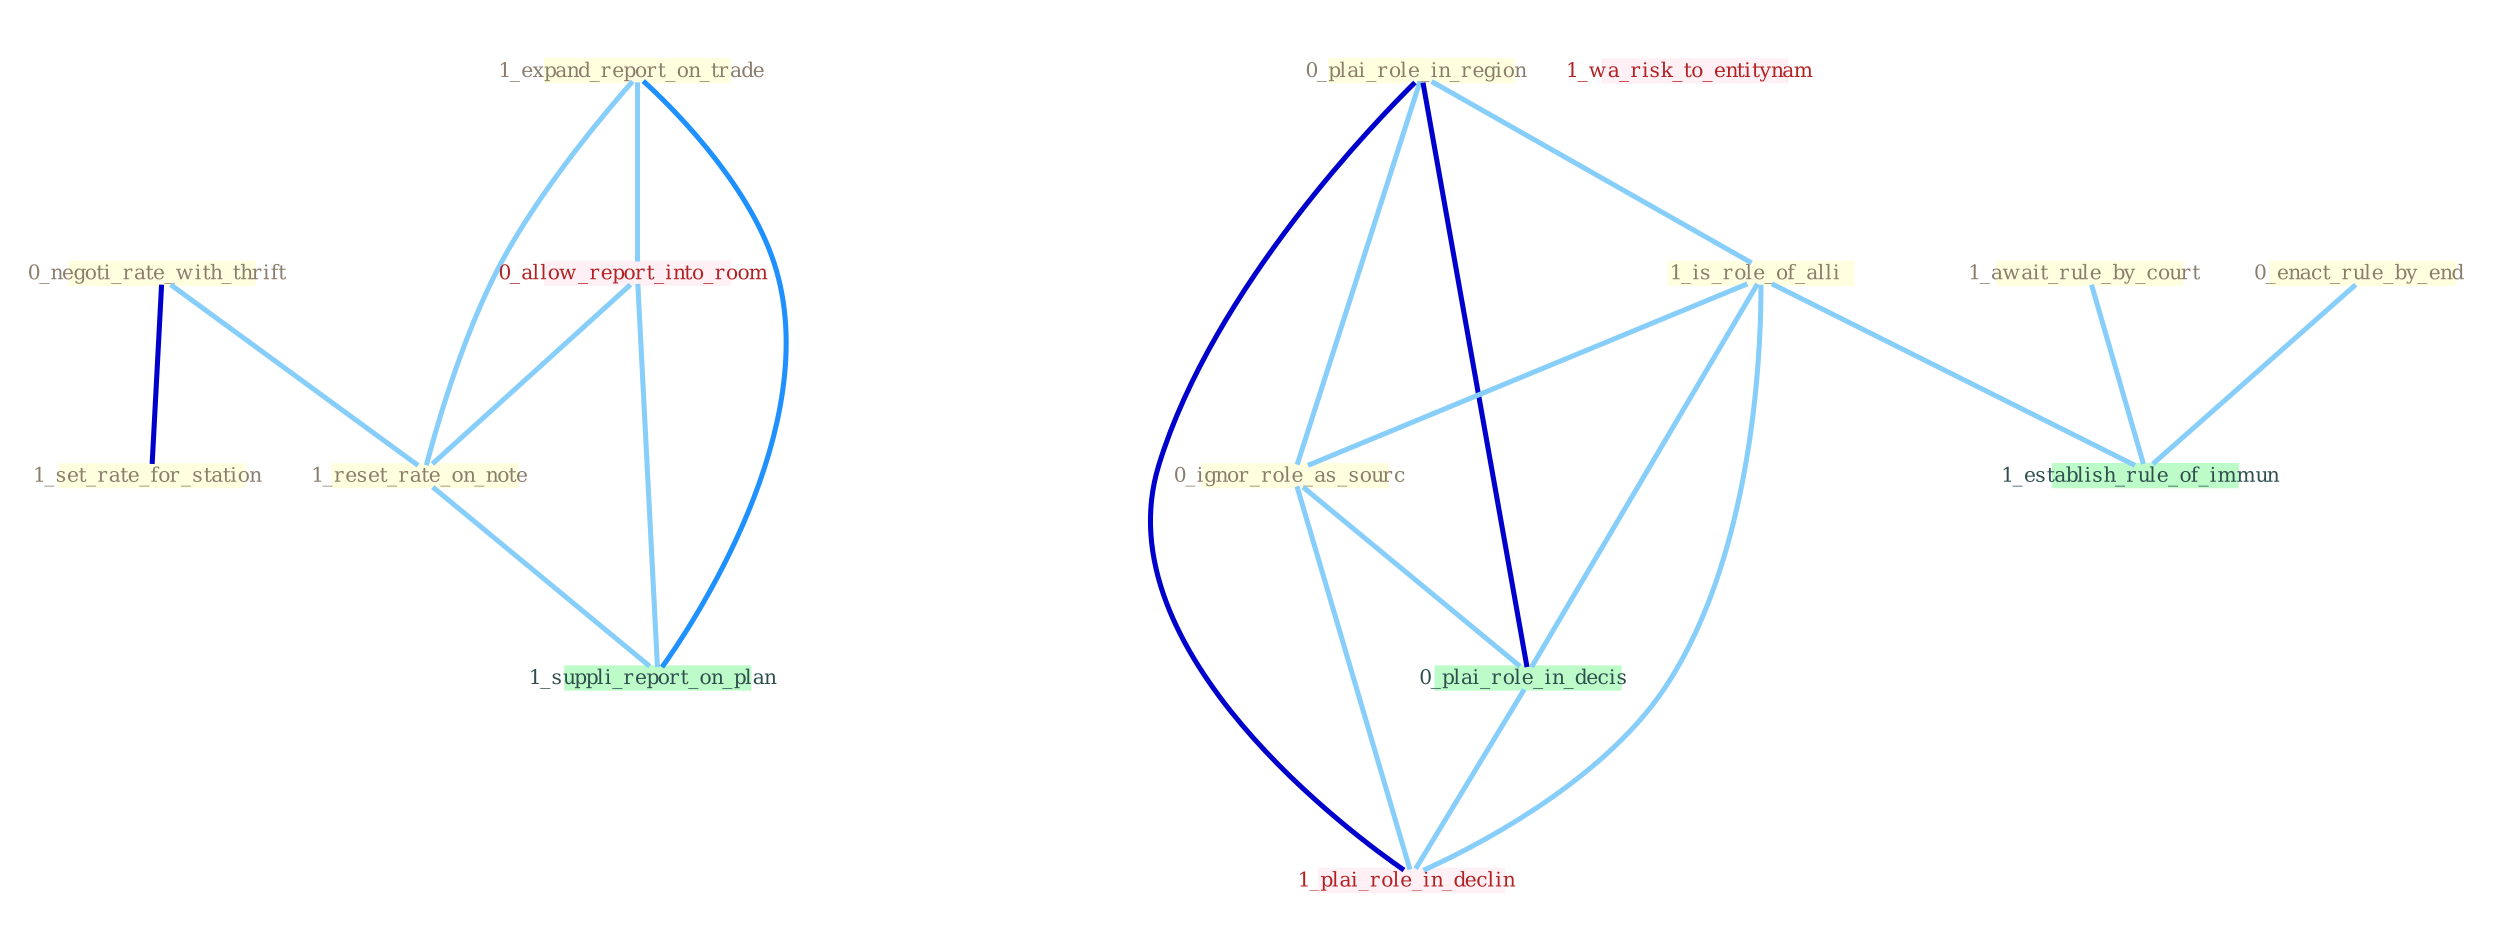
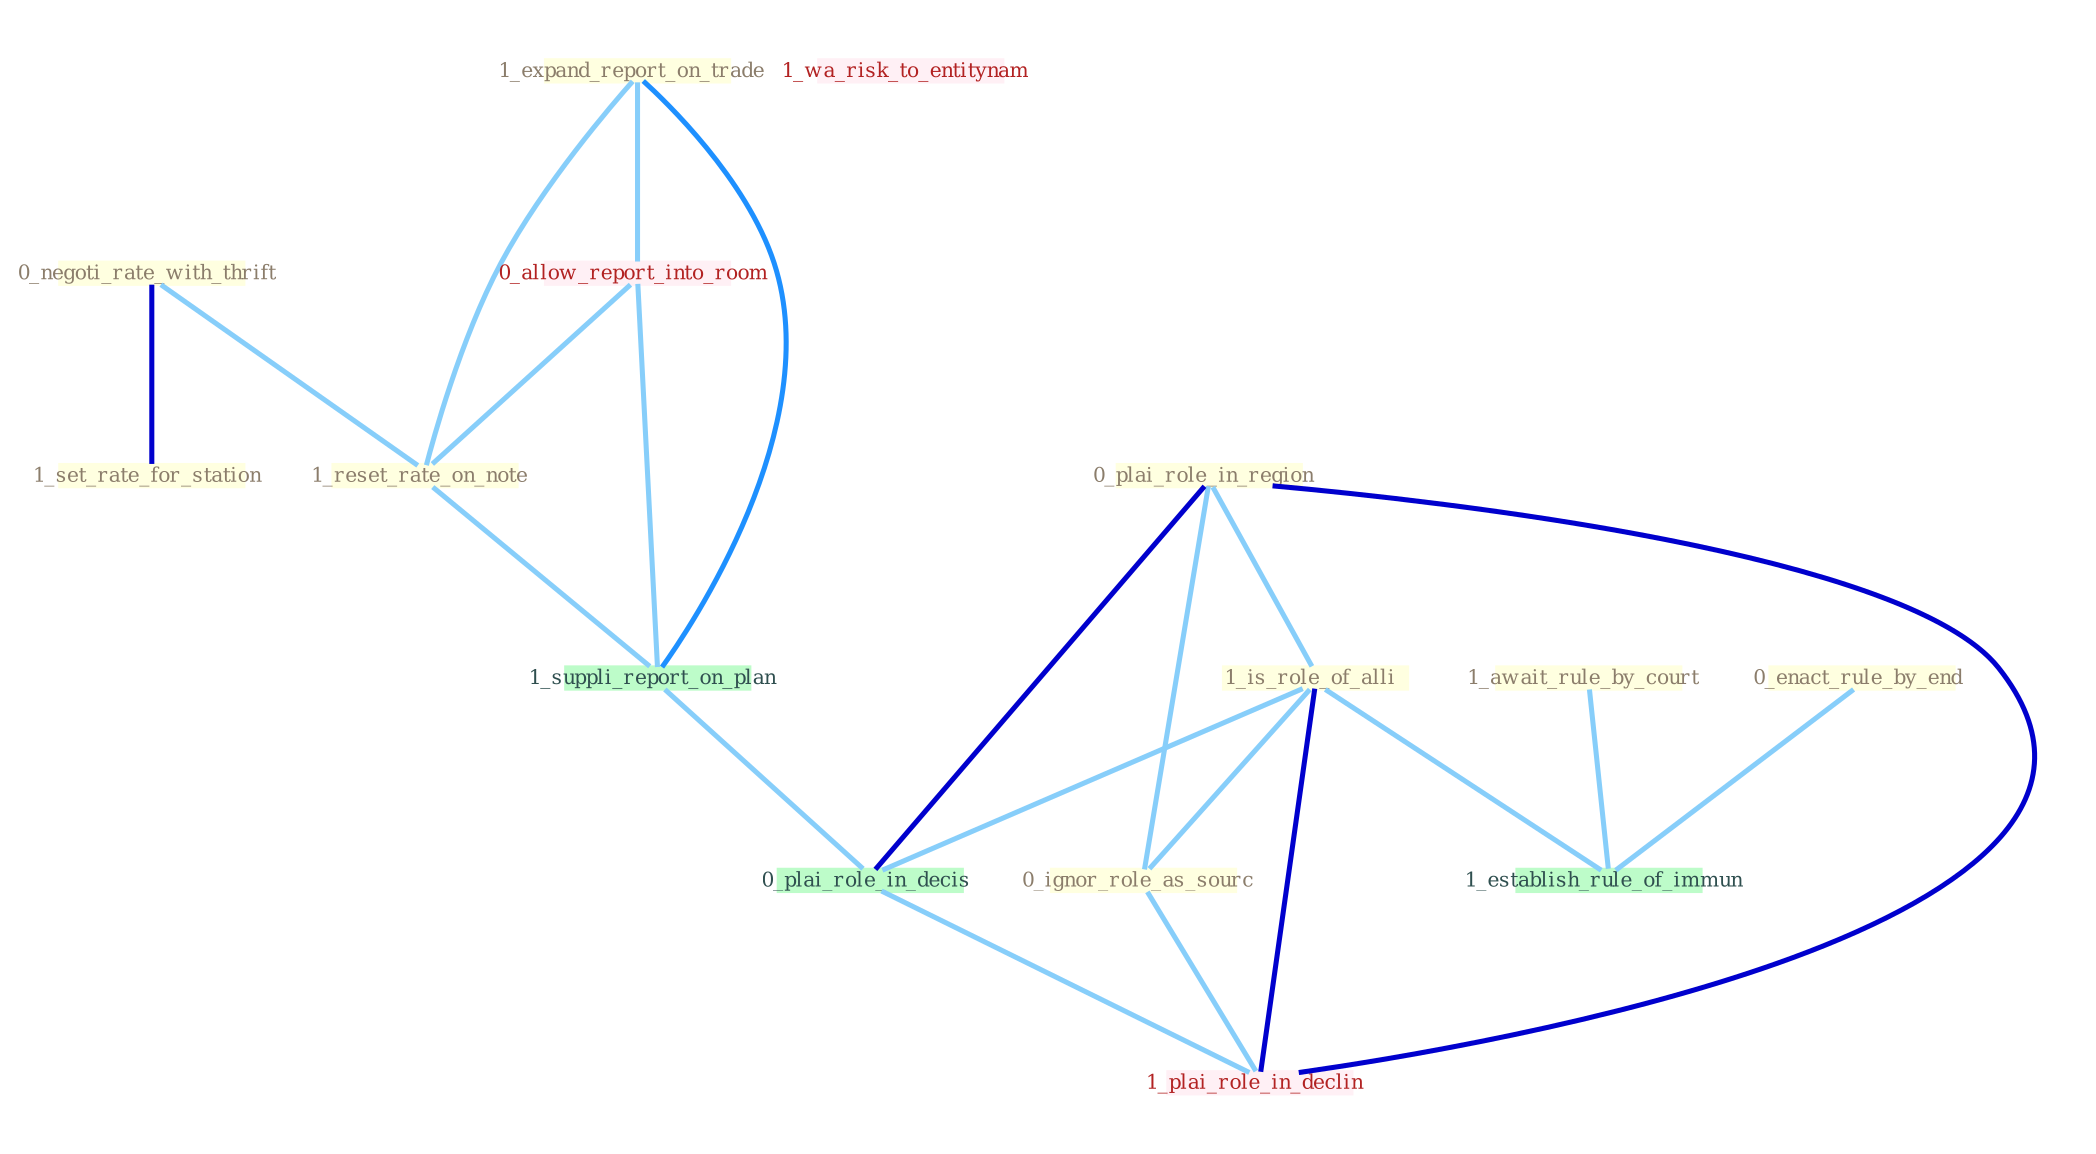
(1412, 577) -> (764, 779)
(1692, 638) -> (1288, 880)
